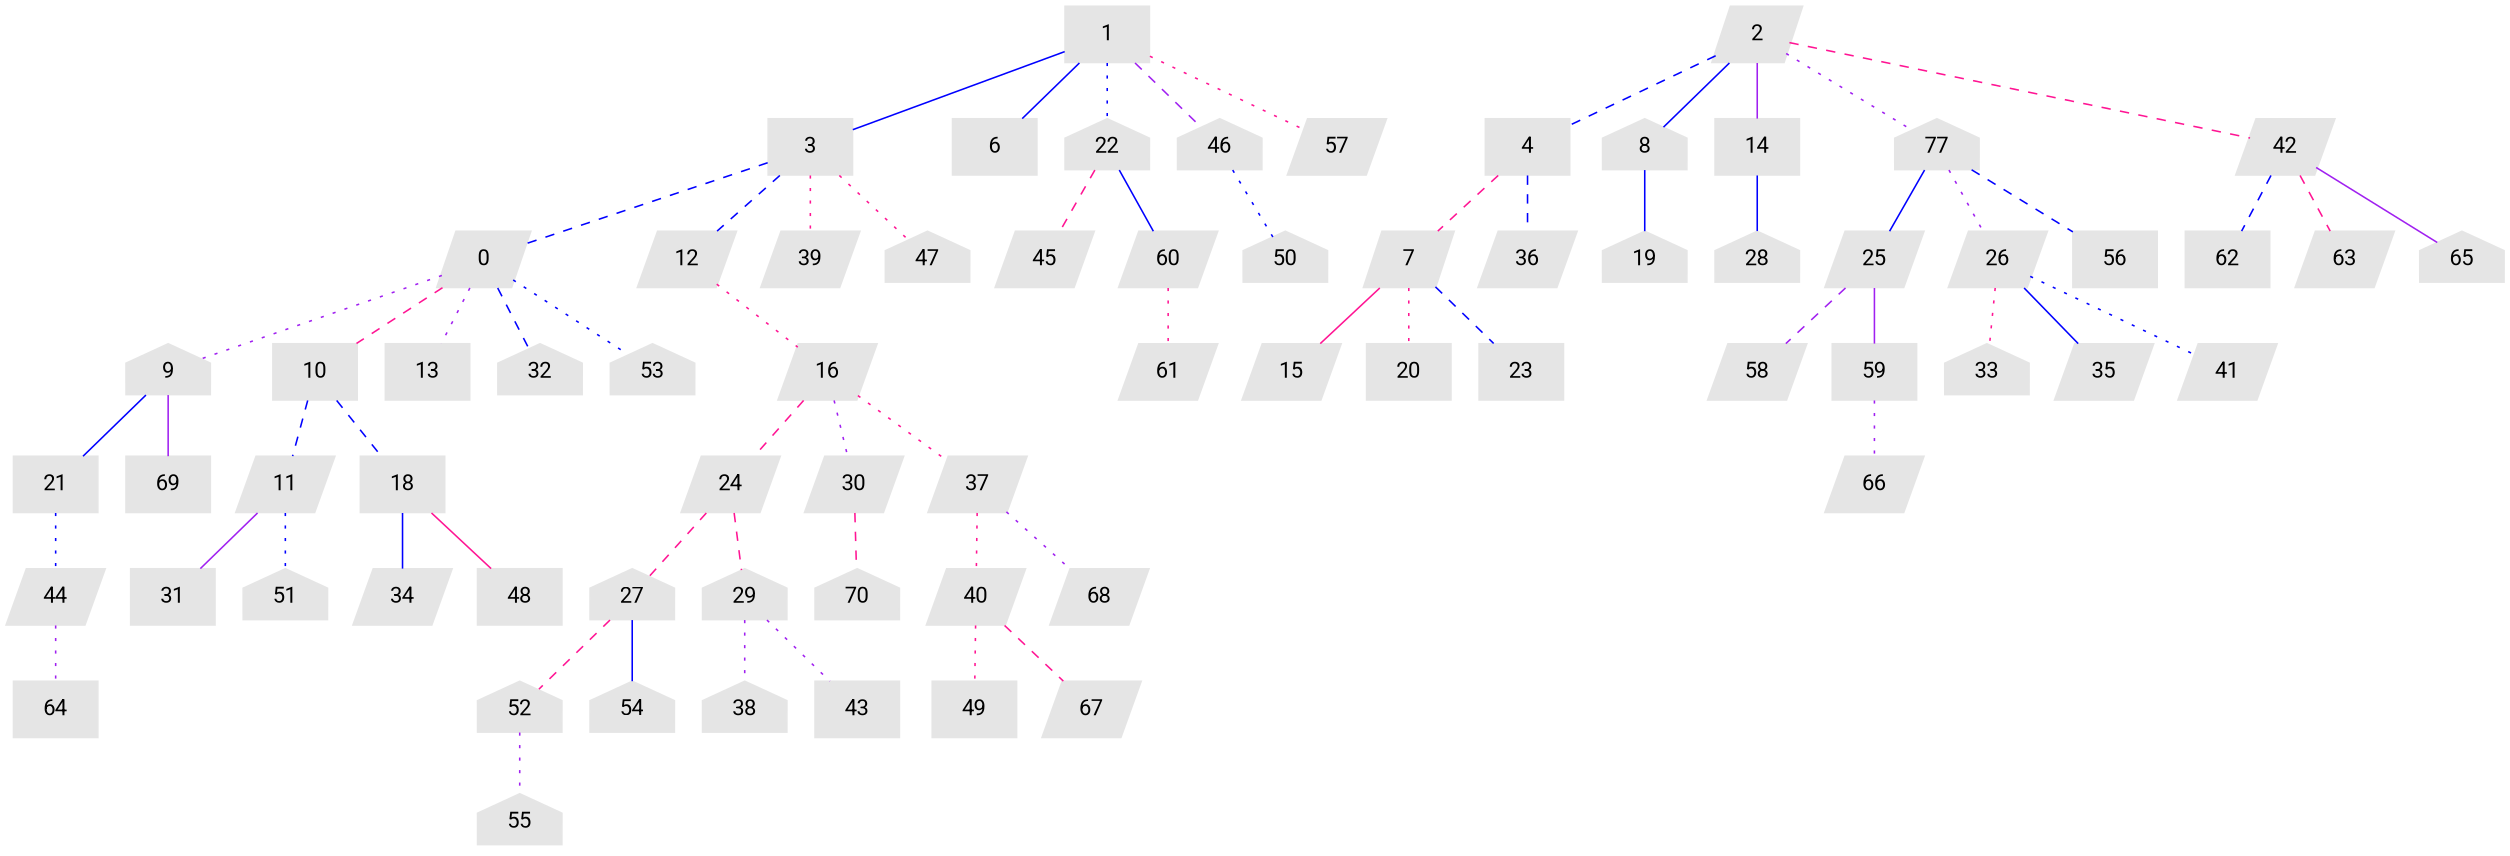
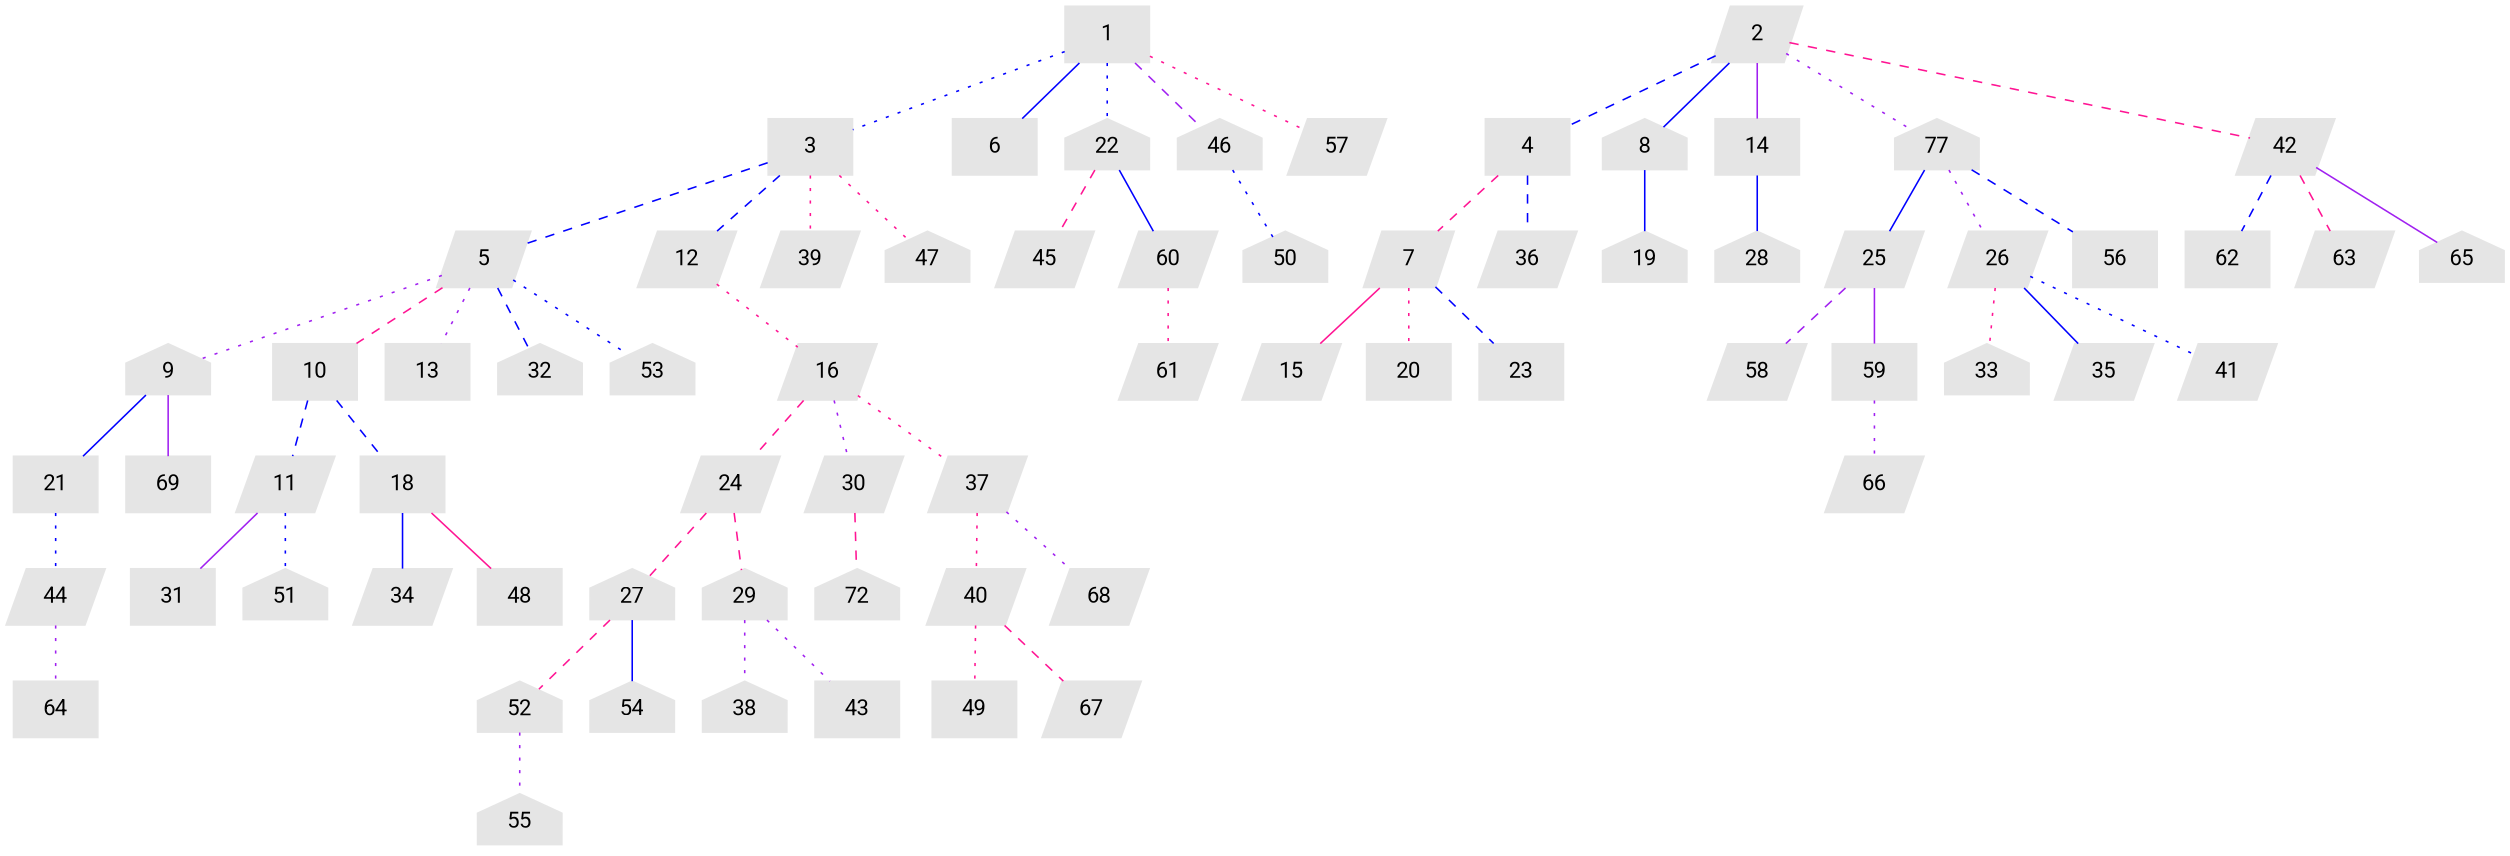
(959, 91) -> (959, 91)
(484, 259) -> (484, 259)
(857, 597) -> (857, 597)
